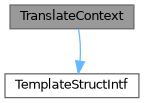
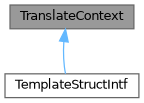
(80, 45) -> (64, 58)
